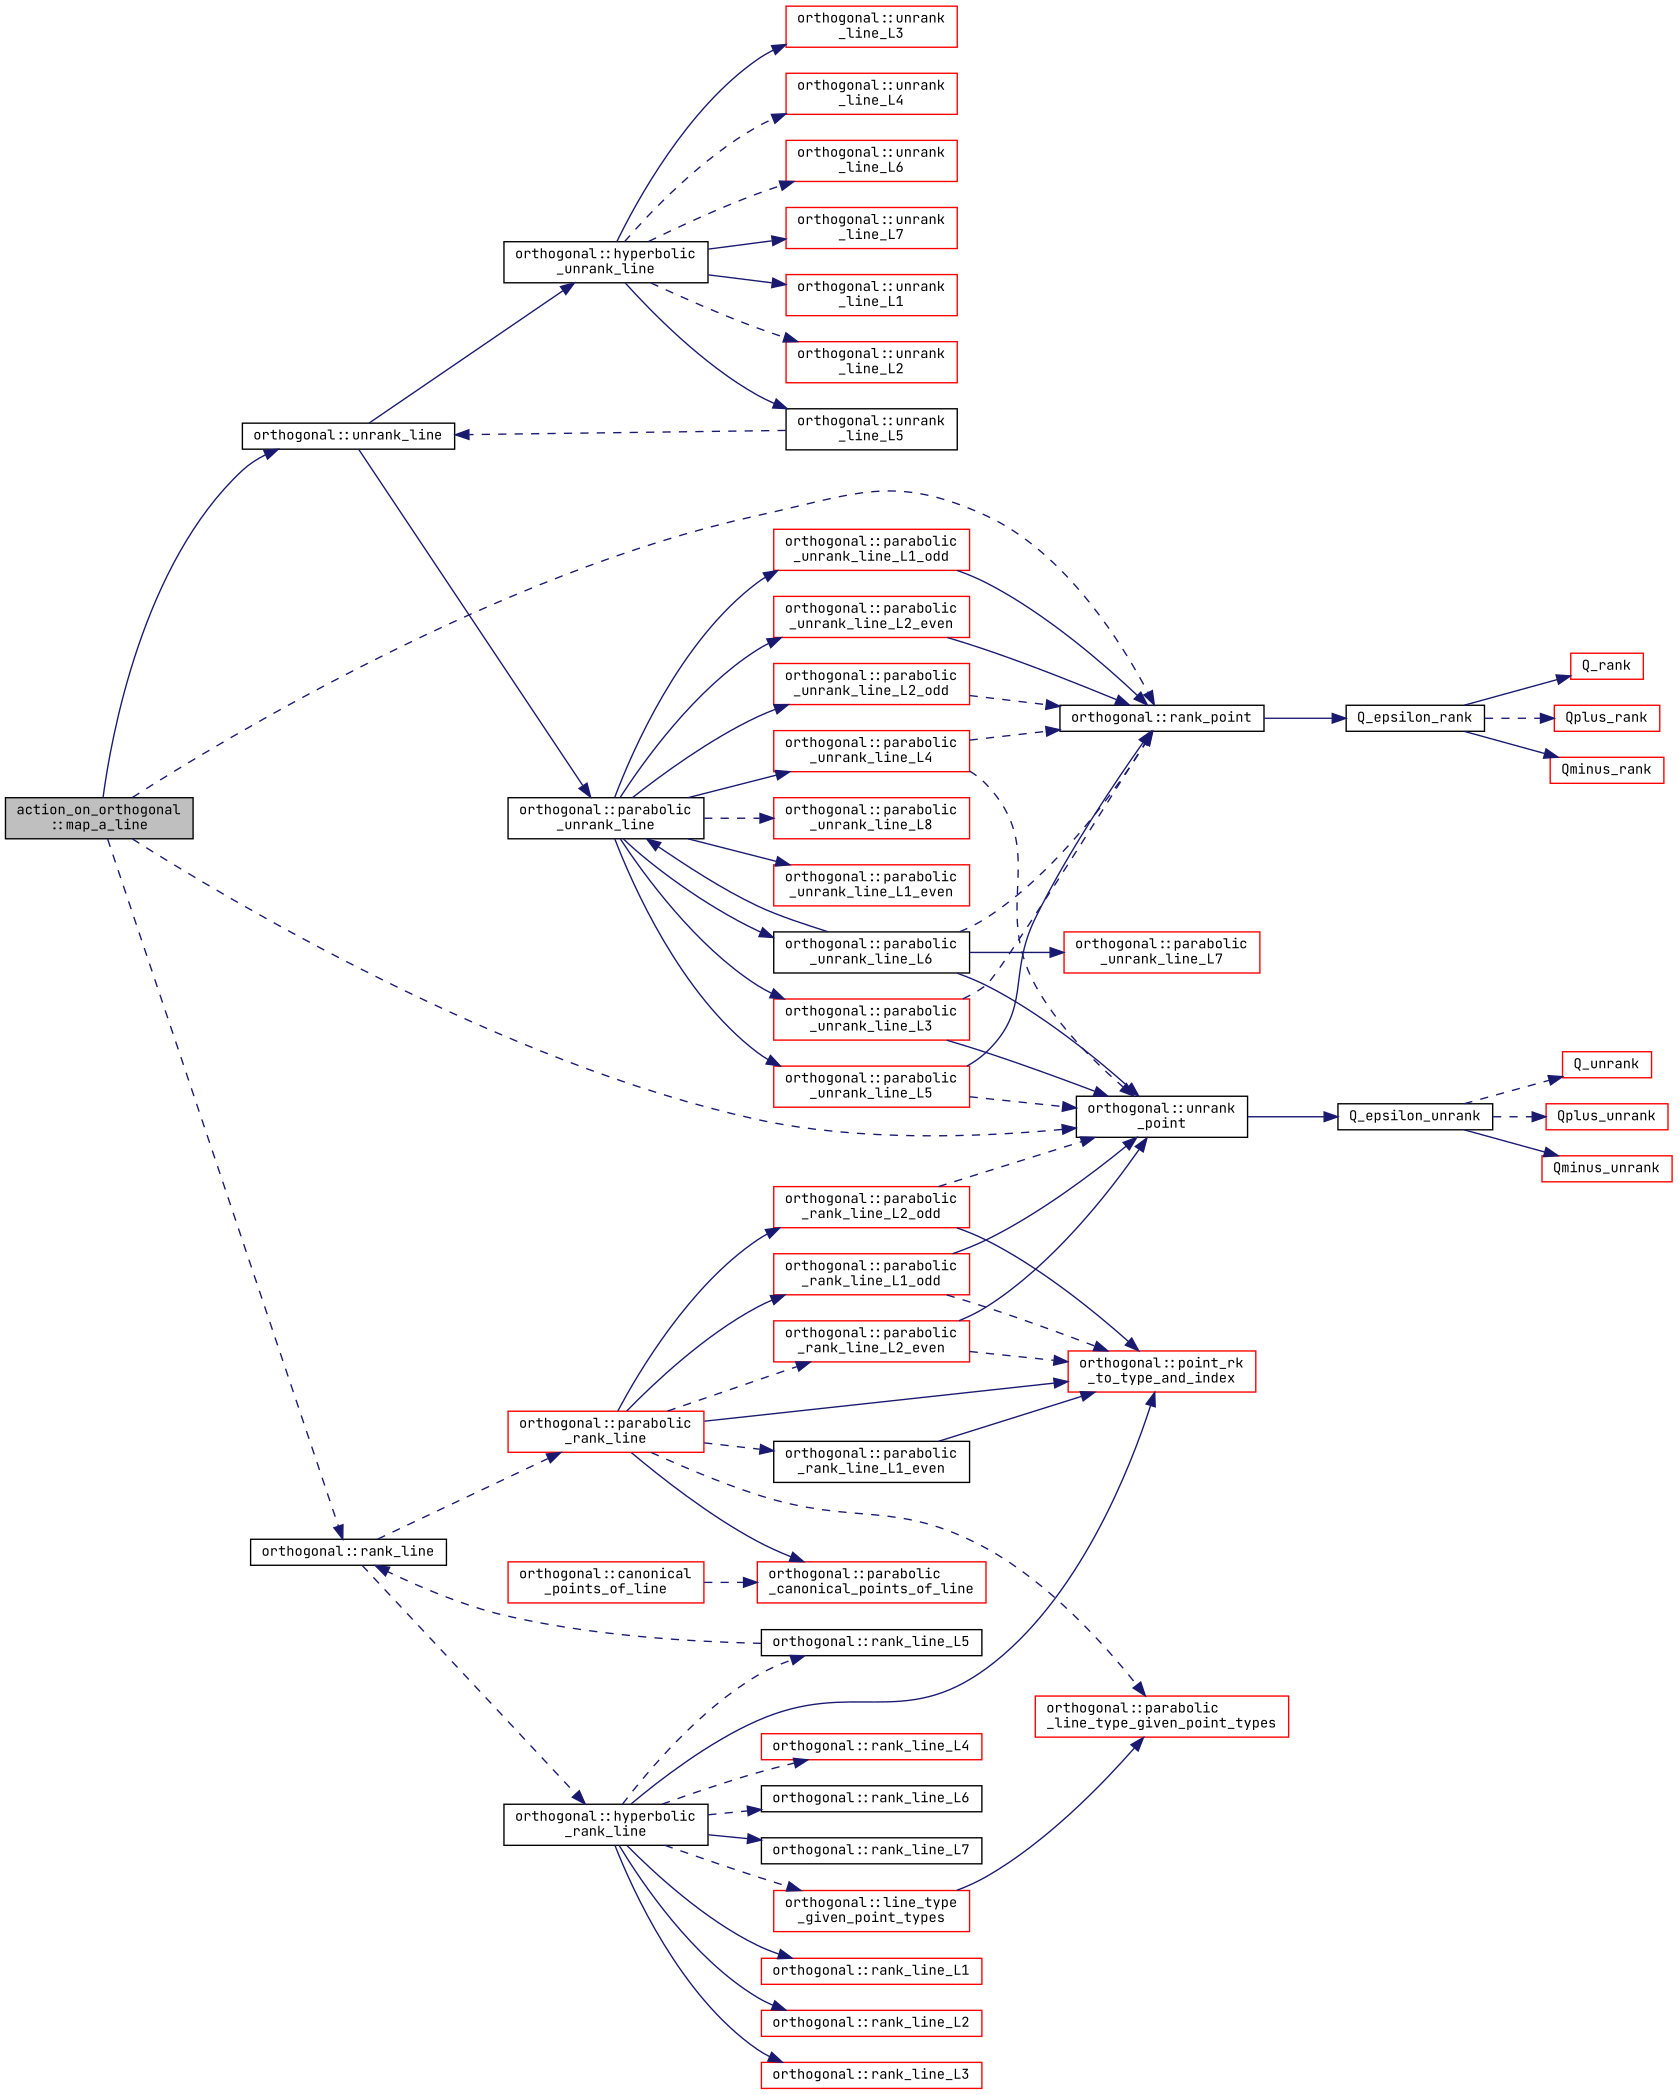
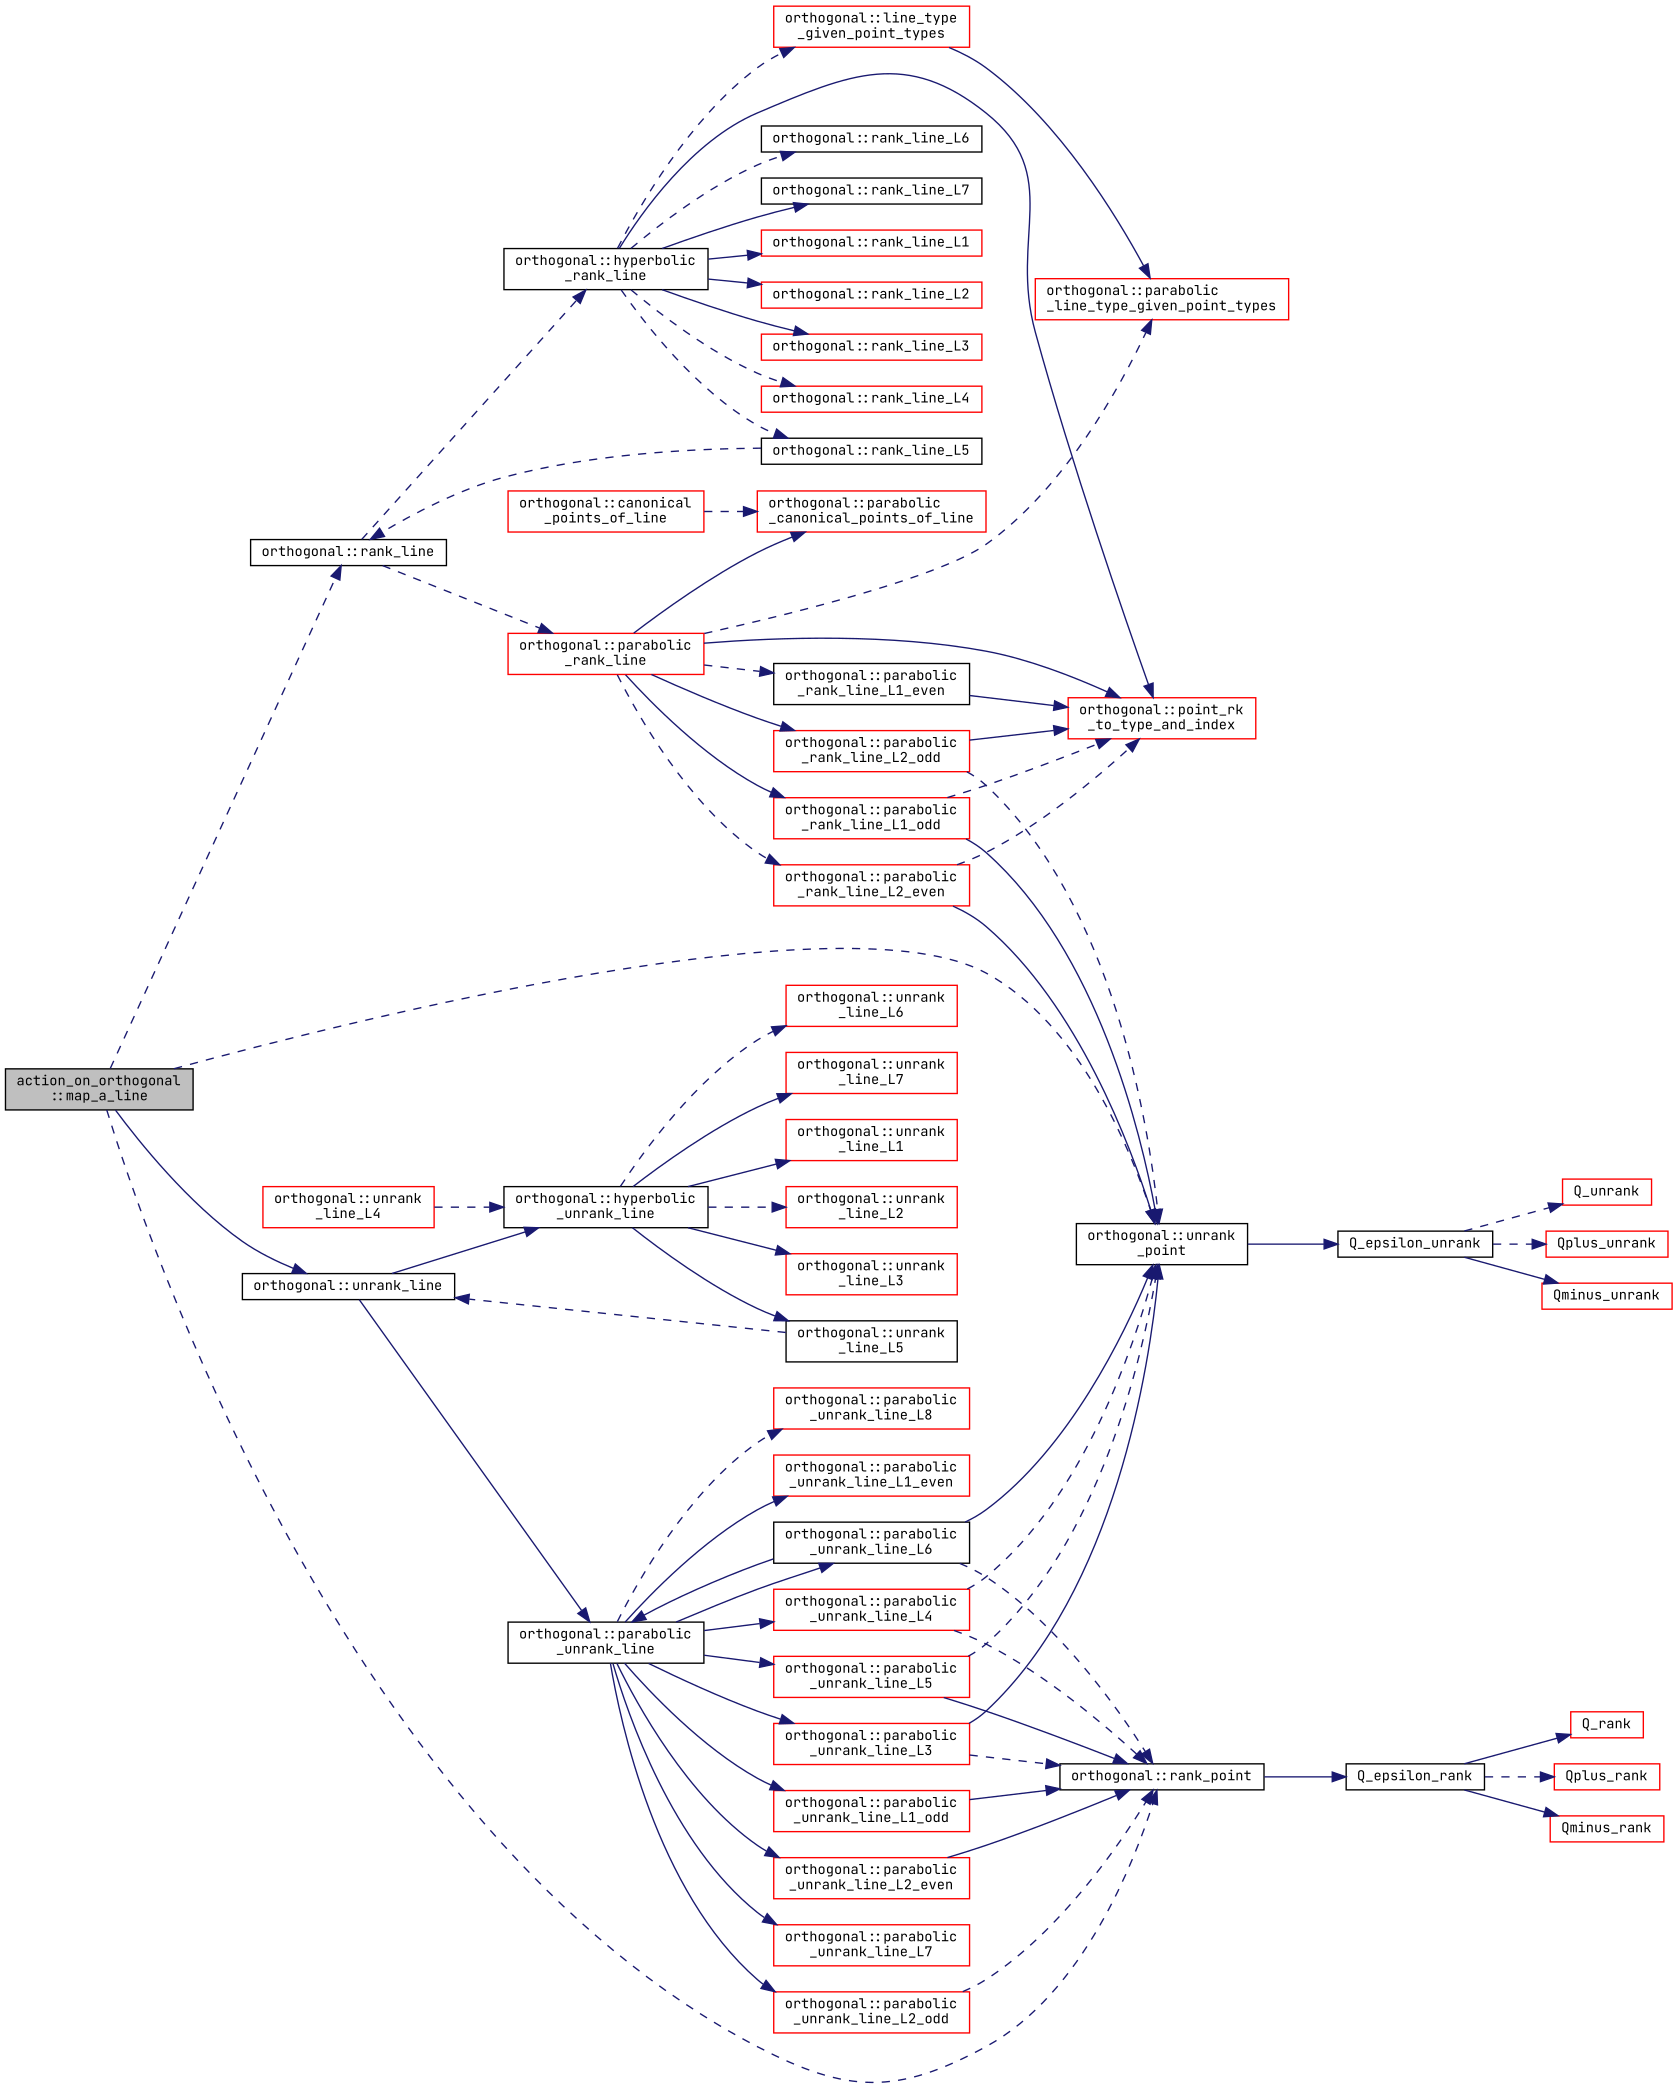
(693, 173) -> (462, 1207)
(1000, 952) -> (670, 1802)
